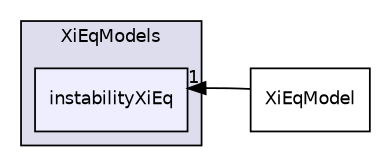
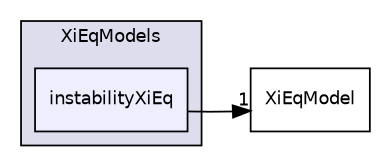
(228, 88) -> (212, 112)
